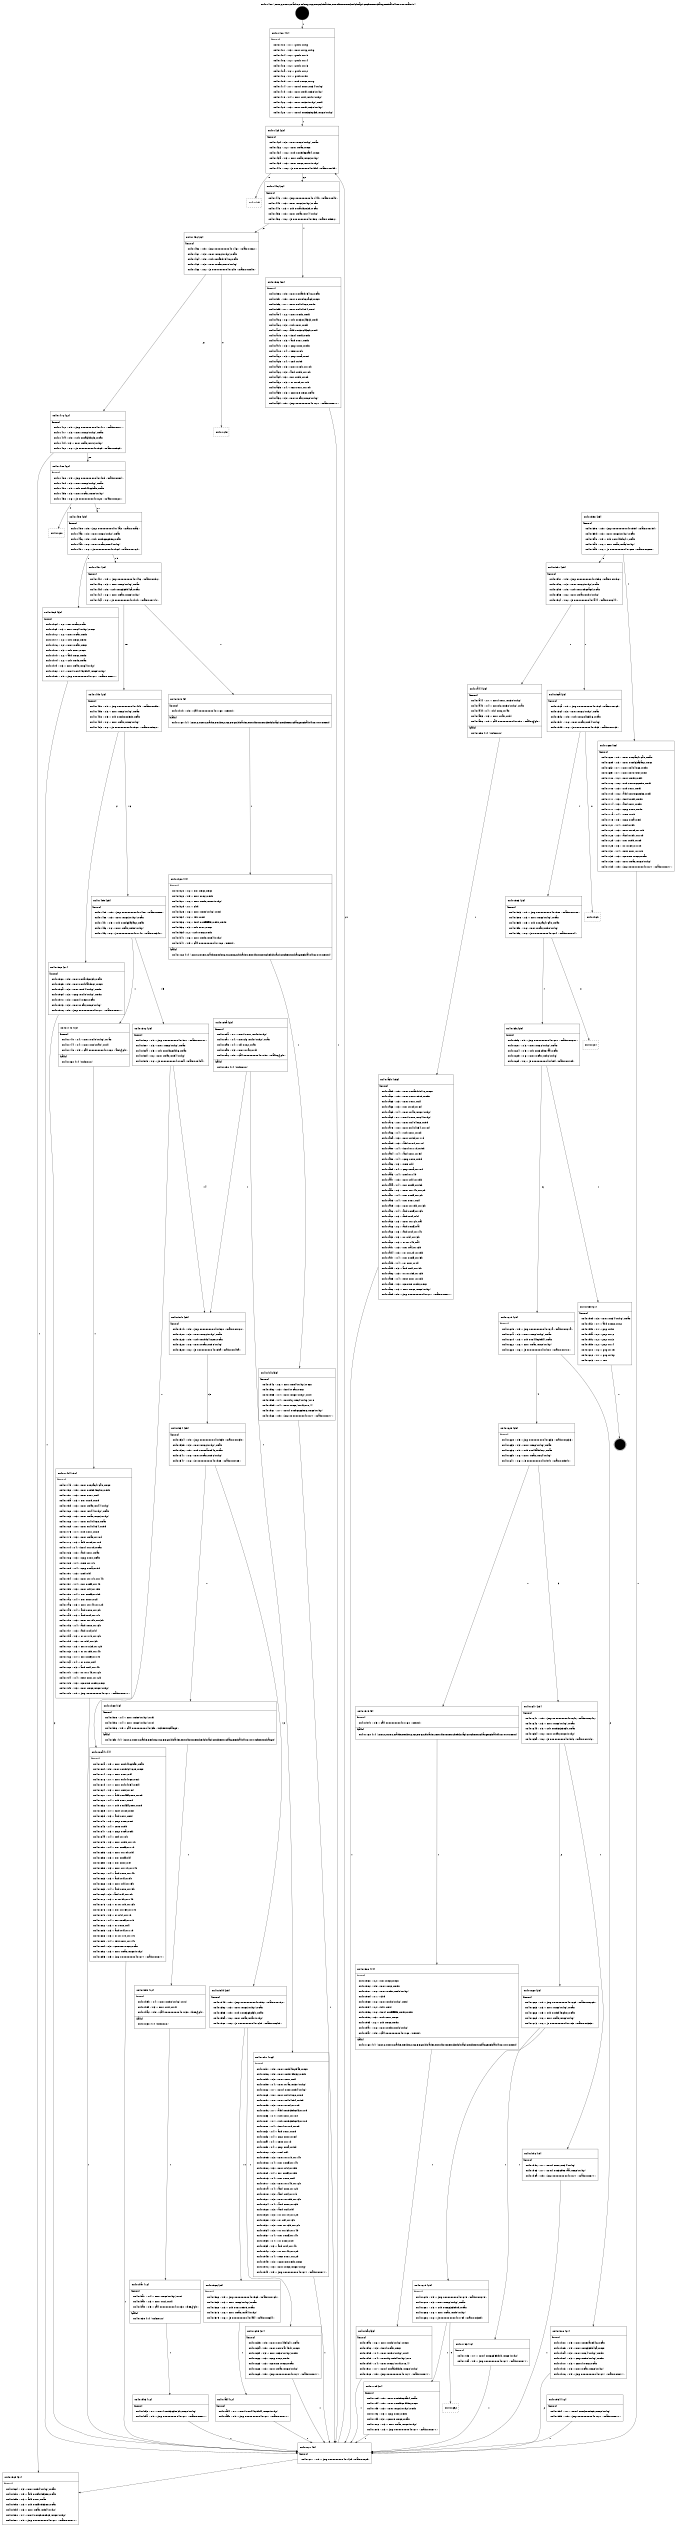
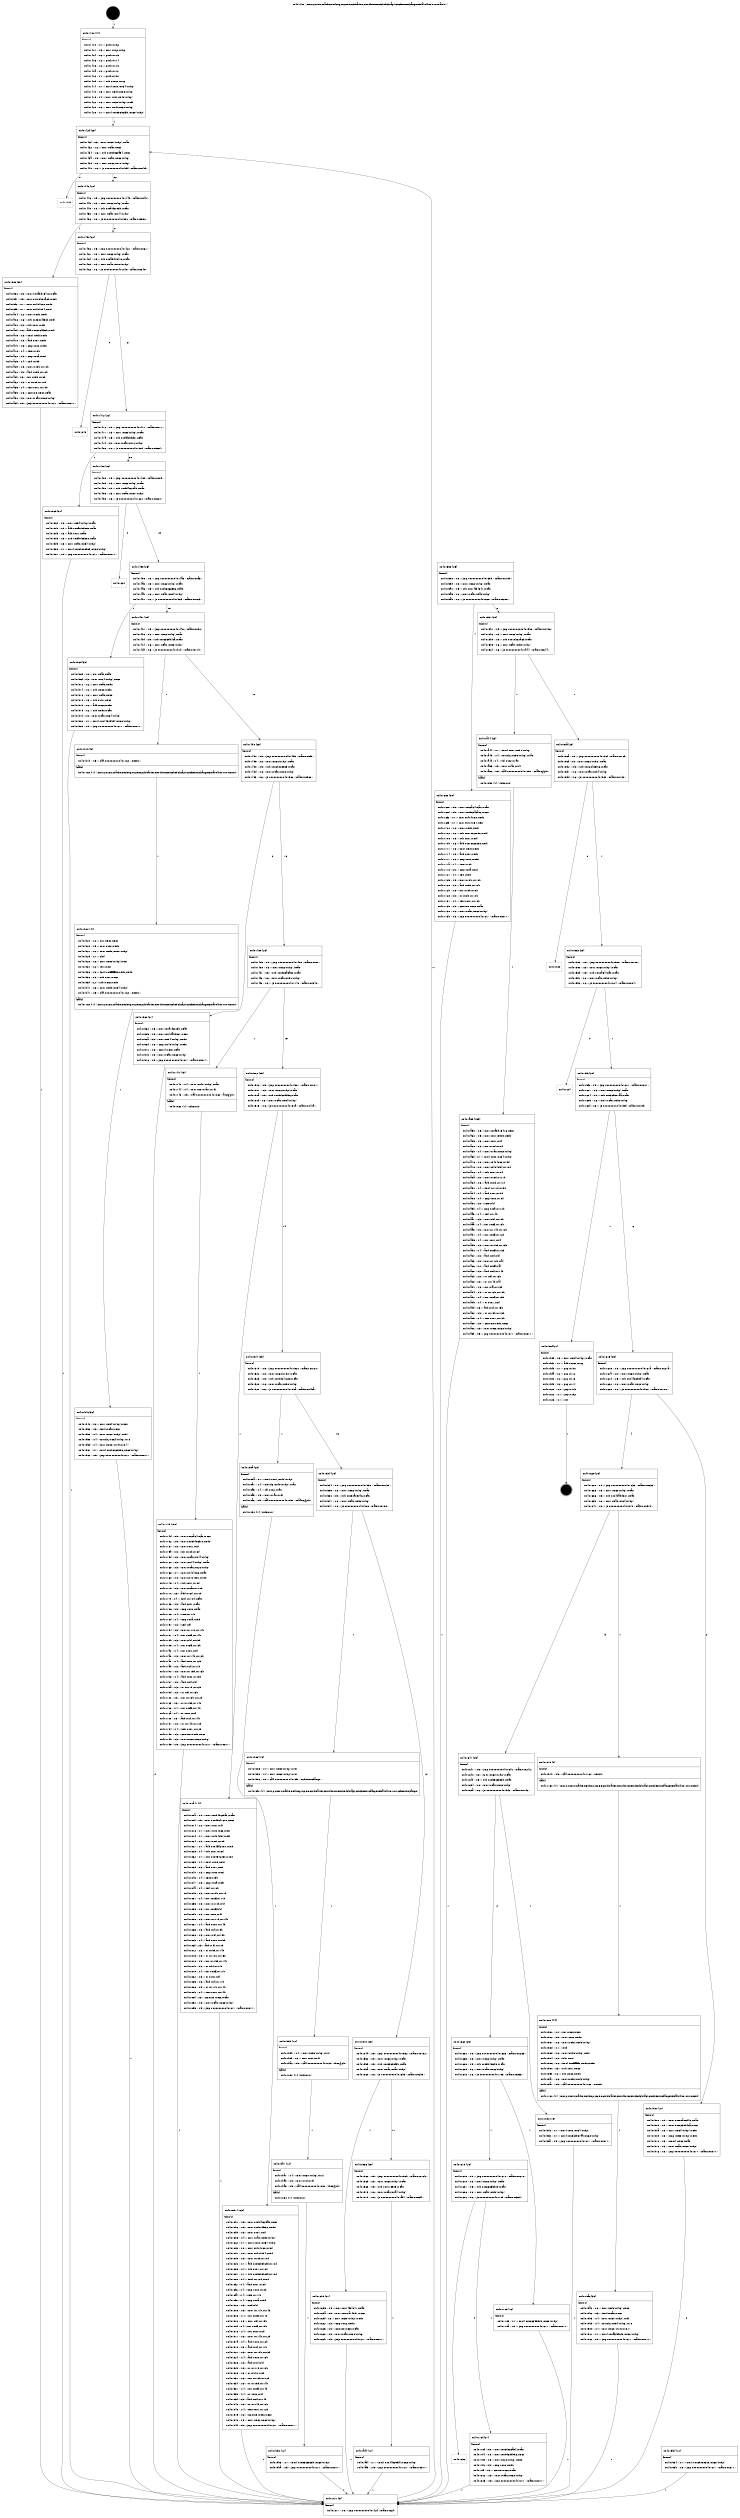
(229, 1191) -> (279, 1428)
(189, 2476) -> (62, 1651)
